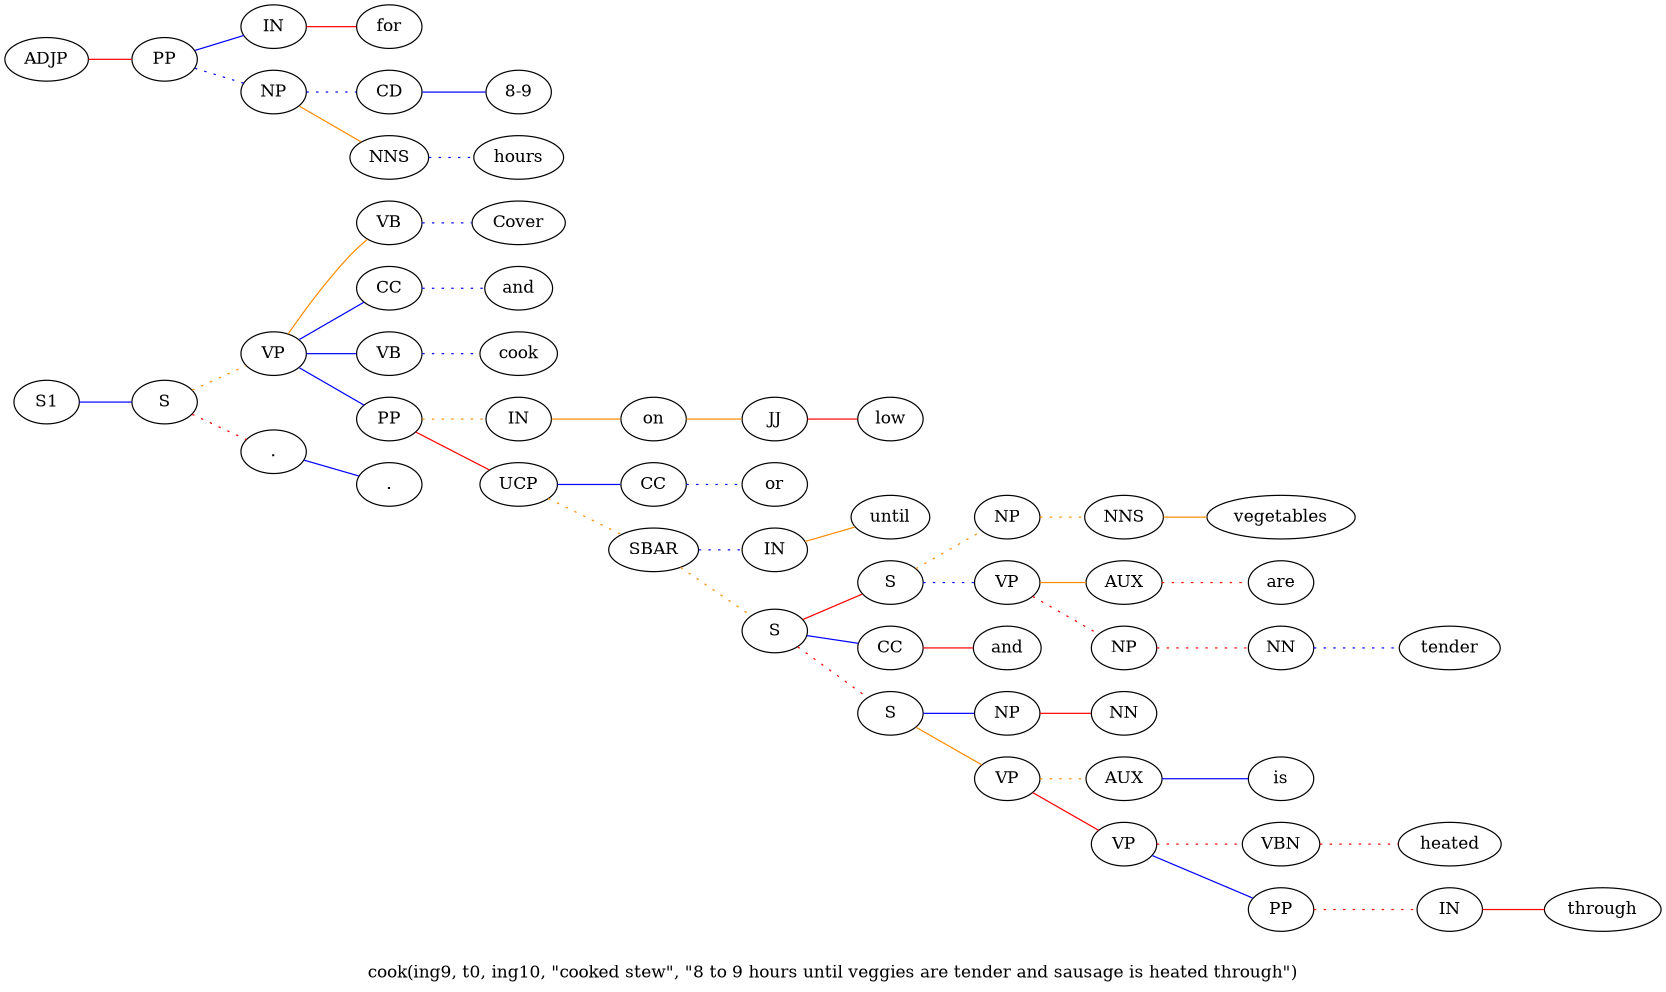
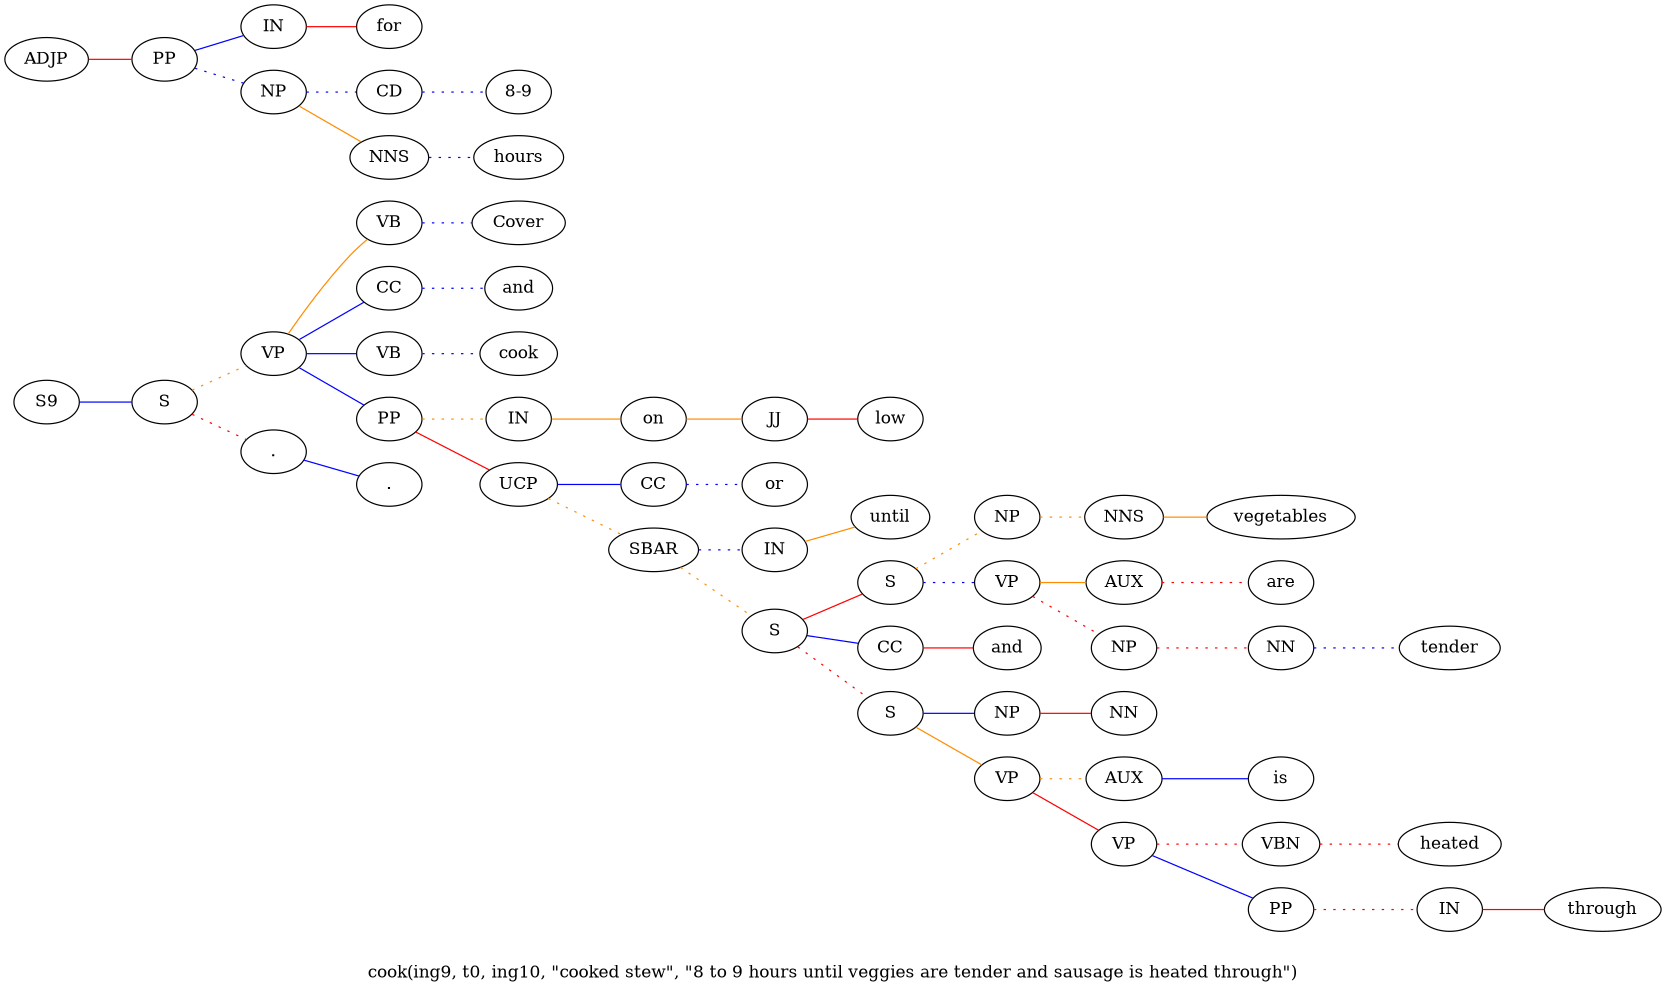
(454, 92) -> (454, 92)
(47, 402) -> (47, 402)
